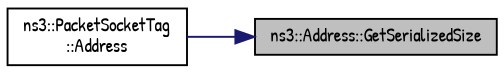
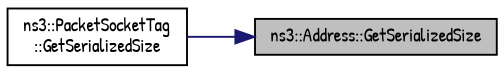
(97, 37) -> (97, 37)
